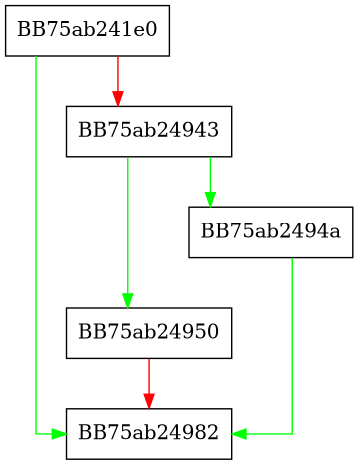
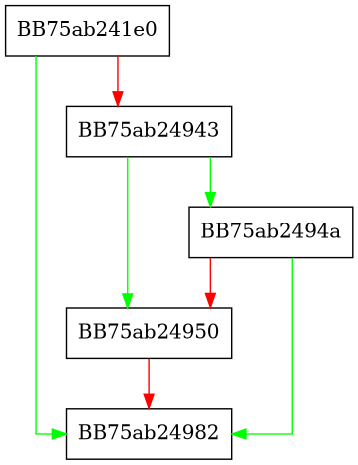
none -> (210, 276)
